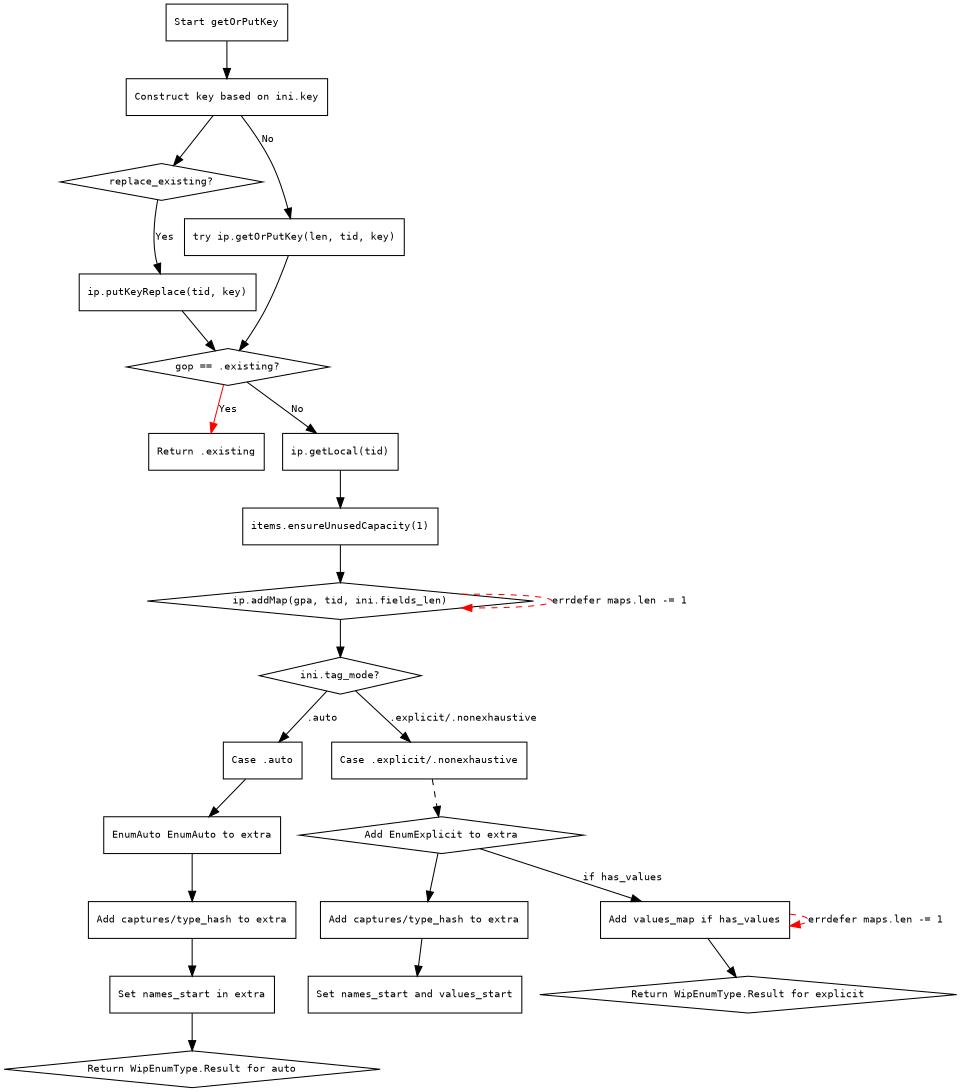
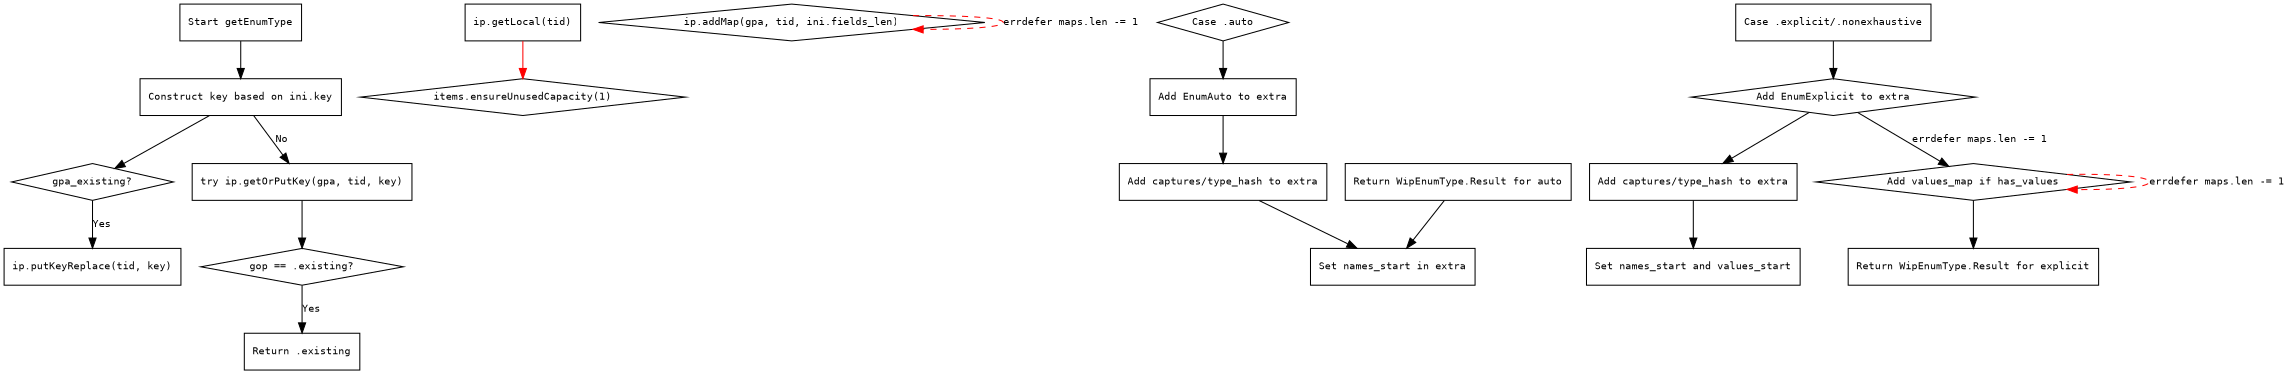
(227, 22) -> (241, 22)
(161, 182) -> (93, 182)
(294, 237) -> (302, 182)
(195, 327) -> none
(219, 404) -> (302, 304)
(278, 405) -> none
(340, 484) -> (523, 55)
(340, 526) -> (523, 97)
(340, 559) -> none
(340, 676) -> none
(263, 761) -> (1223, 22)
(435, 793) -> (1833, 55)
(192, 835) -> (1223, 97)
(623, 878) -> (1980, 140)
(695, 920) -> (1973, 182)
(748, 995) -> (1973, 267)
(192, 1027) -> (1429, 220)
(192, 1069) -> (1458, 182)
